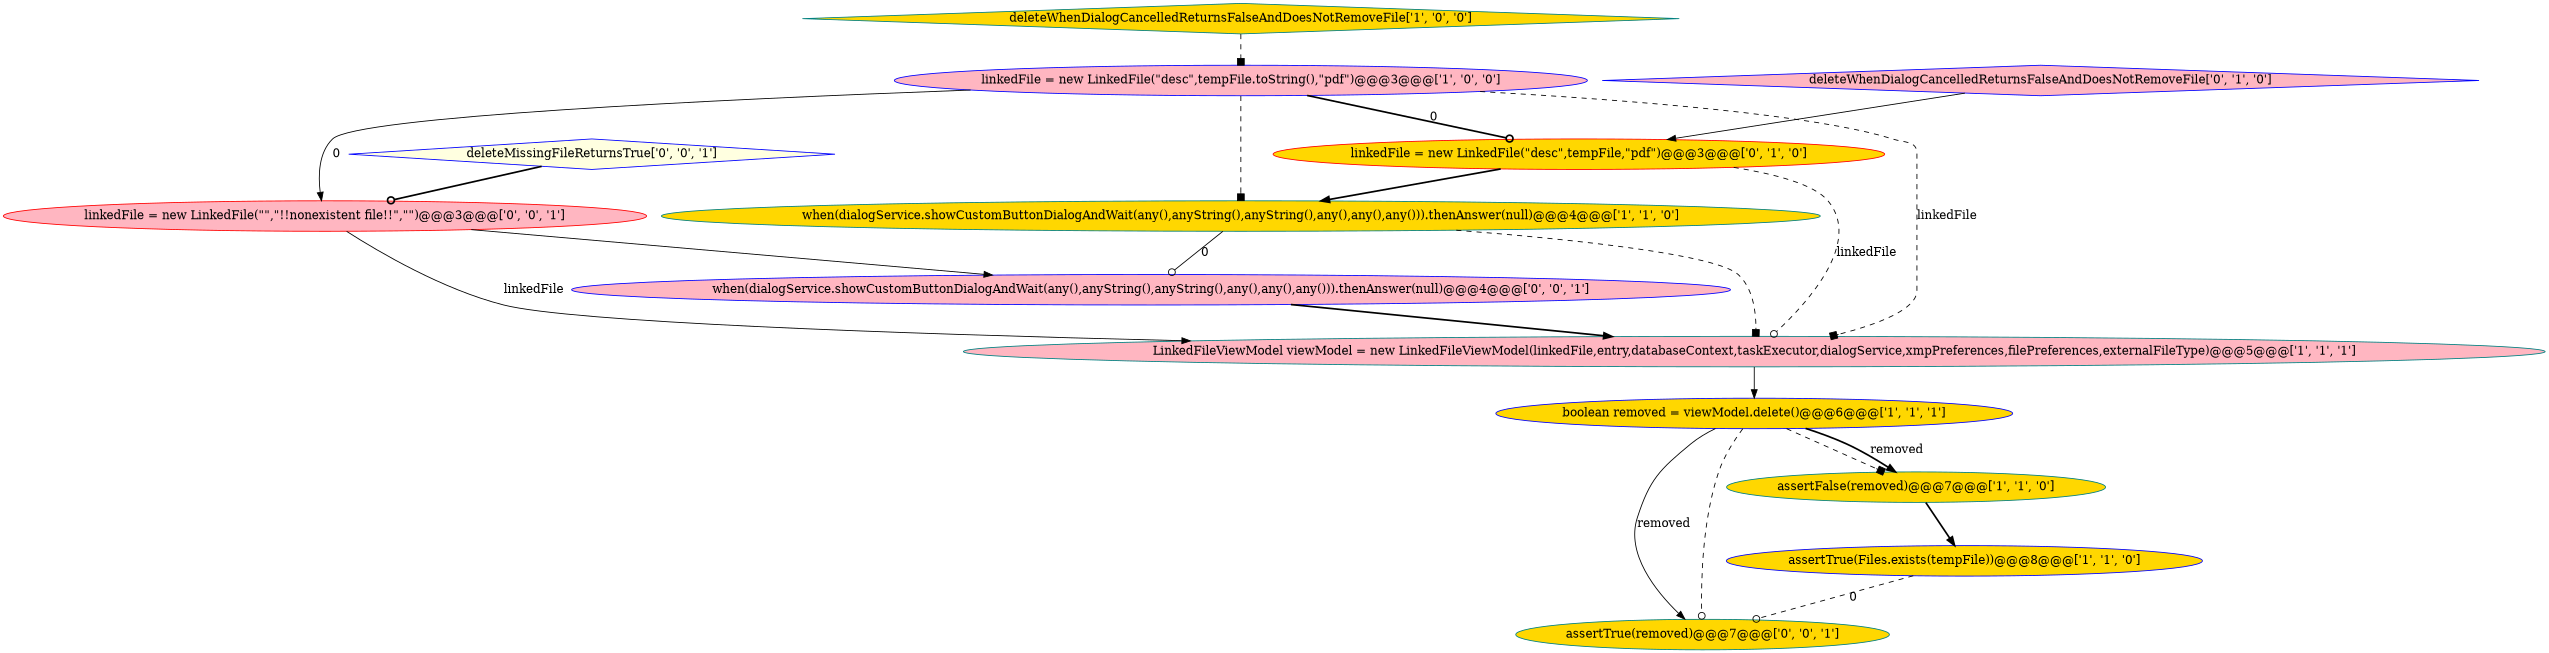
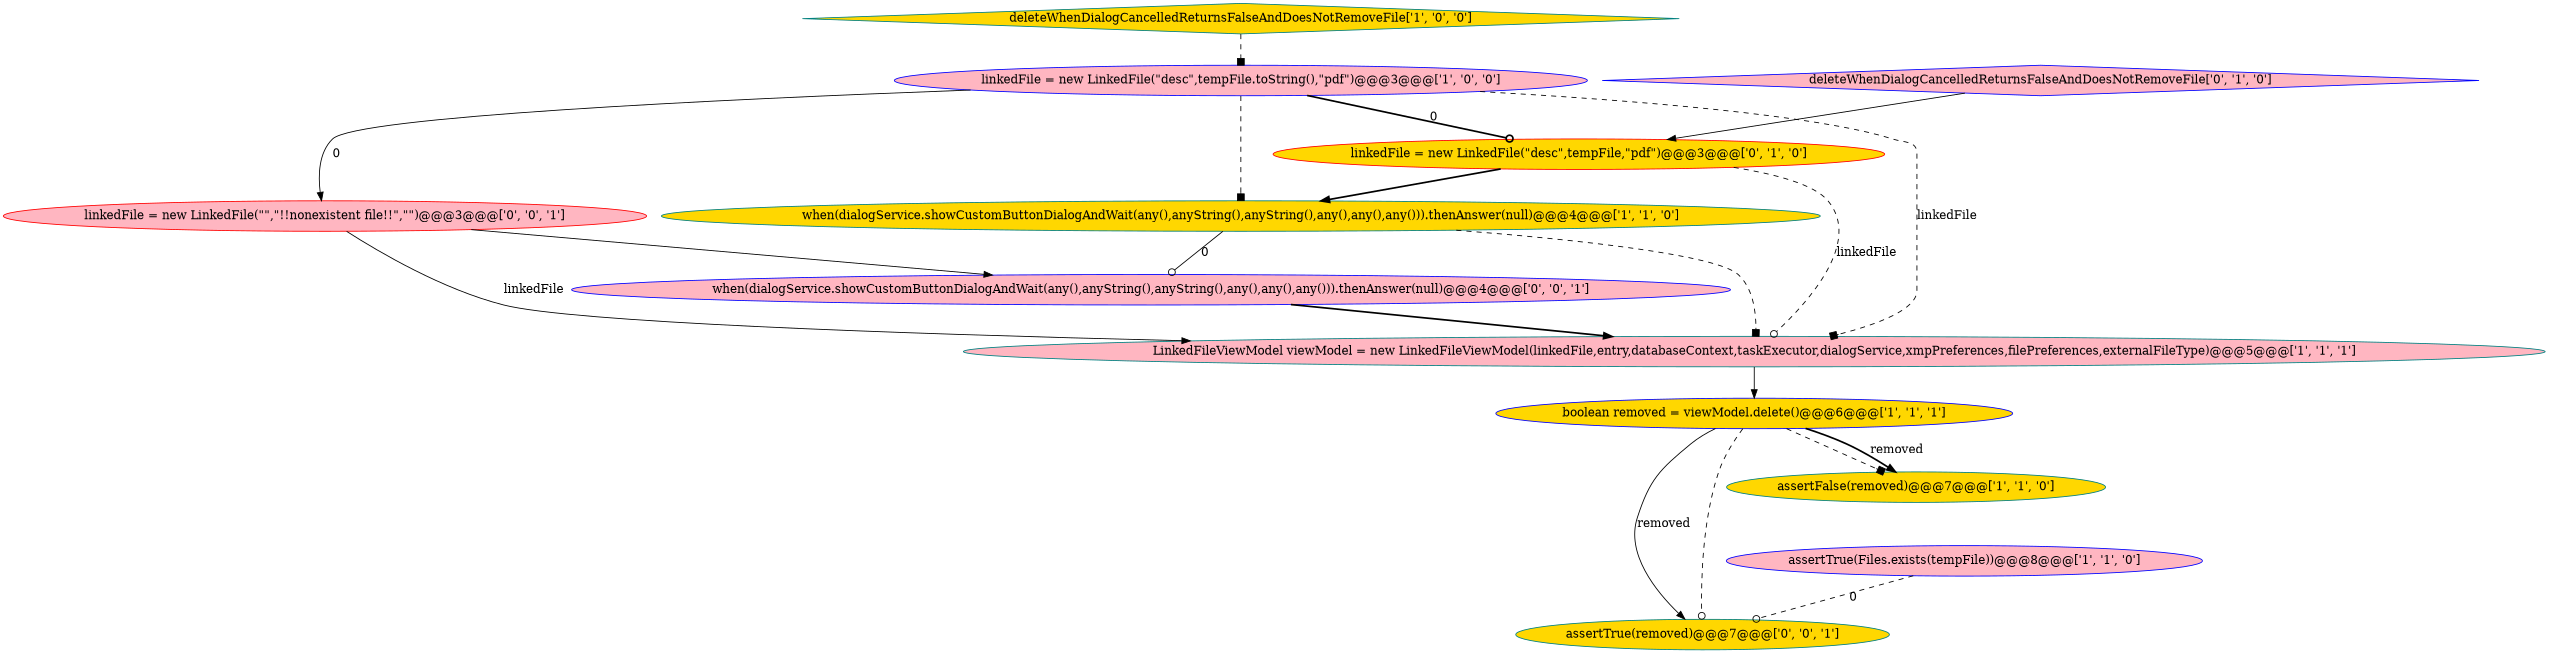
(592, 154) -> none
(1938, 520) -> none
(1964, 561) -> (1964, 561)
